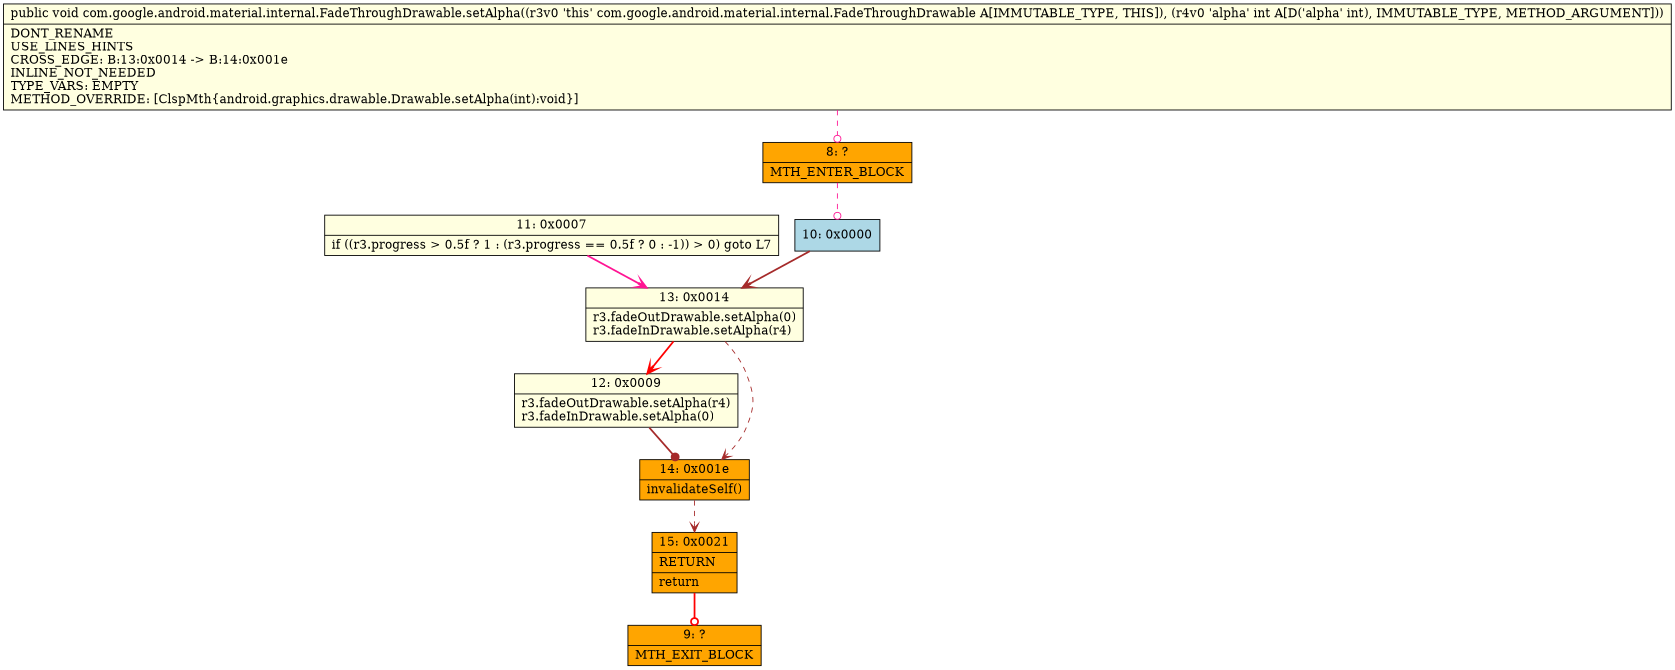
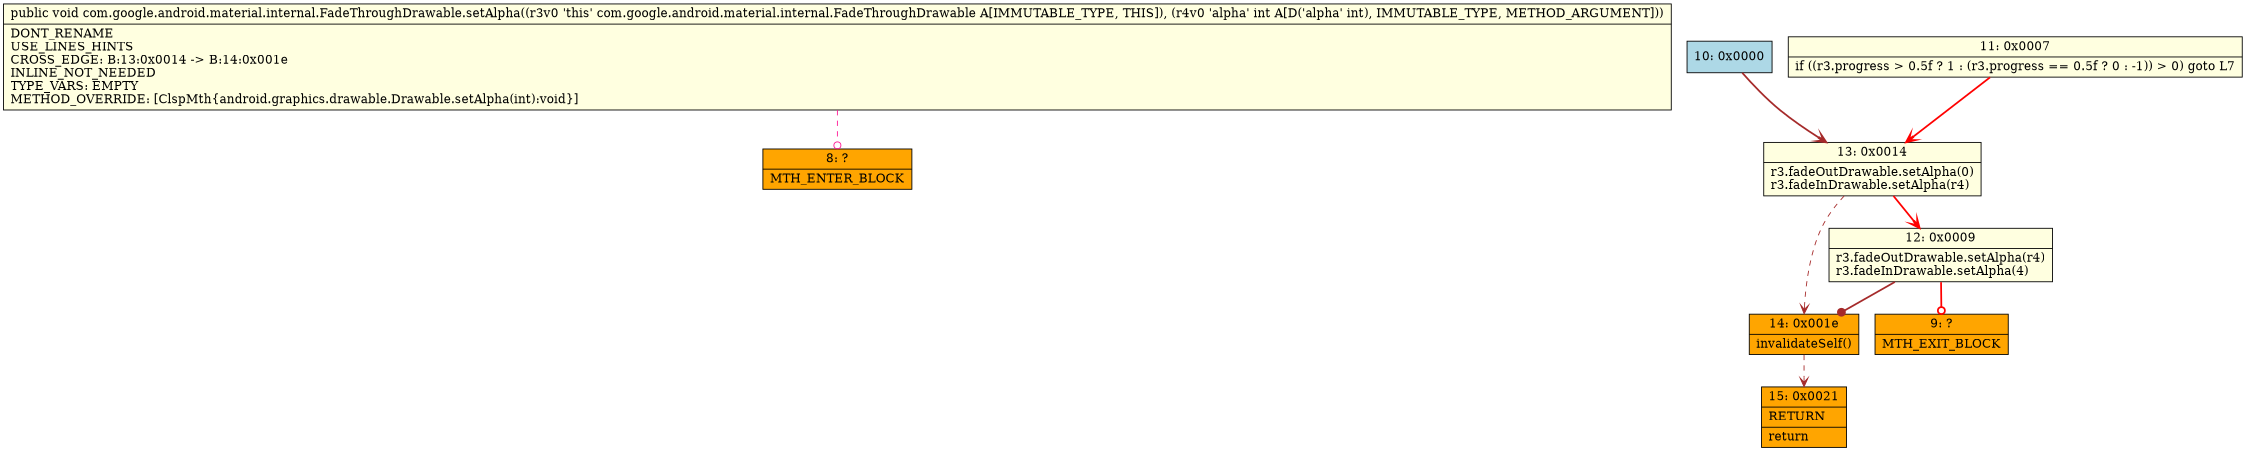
(837, 198) -> none
(613, 270) -> (1952, 107)
(618, 417) -> (1932, 271)
(695, 606) -> (1941, 295)
